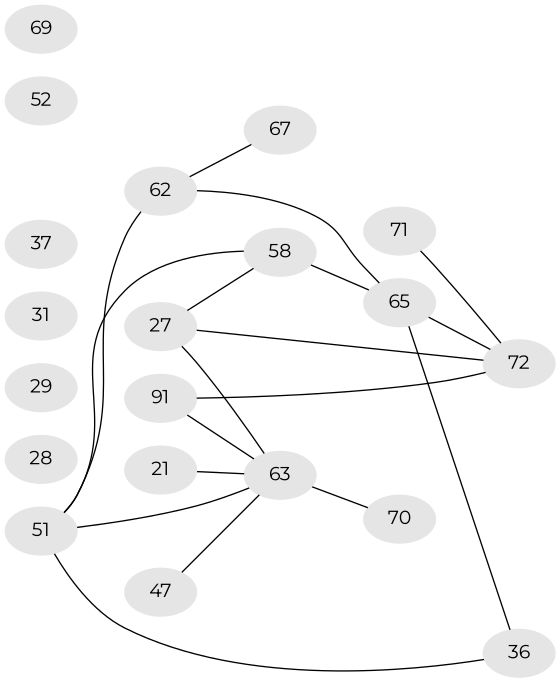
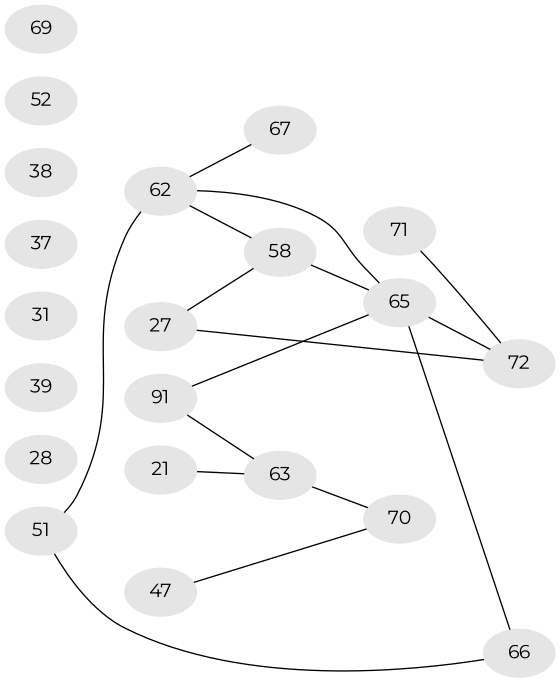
none -> (41, 173)
(95, 346) -> (221, 222)
(41, 388) -> (41, 388)
(342, 392) -> (280, 350)
(231, 407) -> none
(165, 513) -> none
(221, 534) -> (280, 556)
(519, 653) -> (519, 653)
